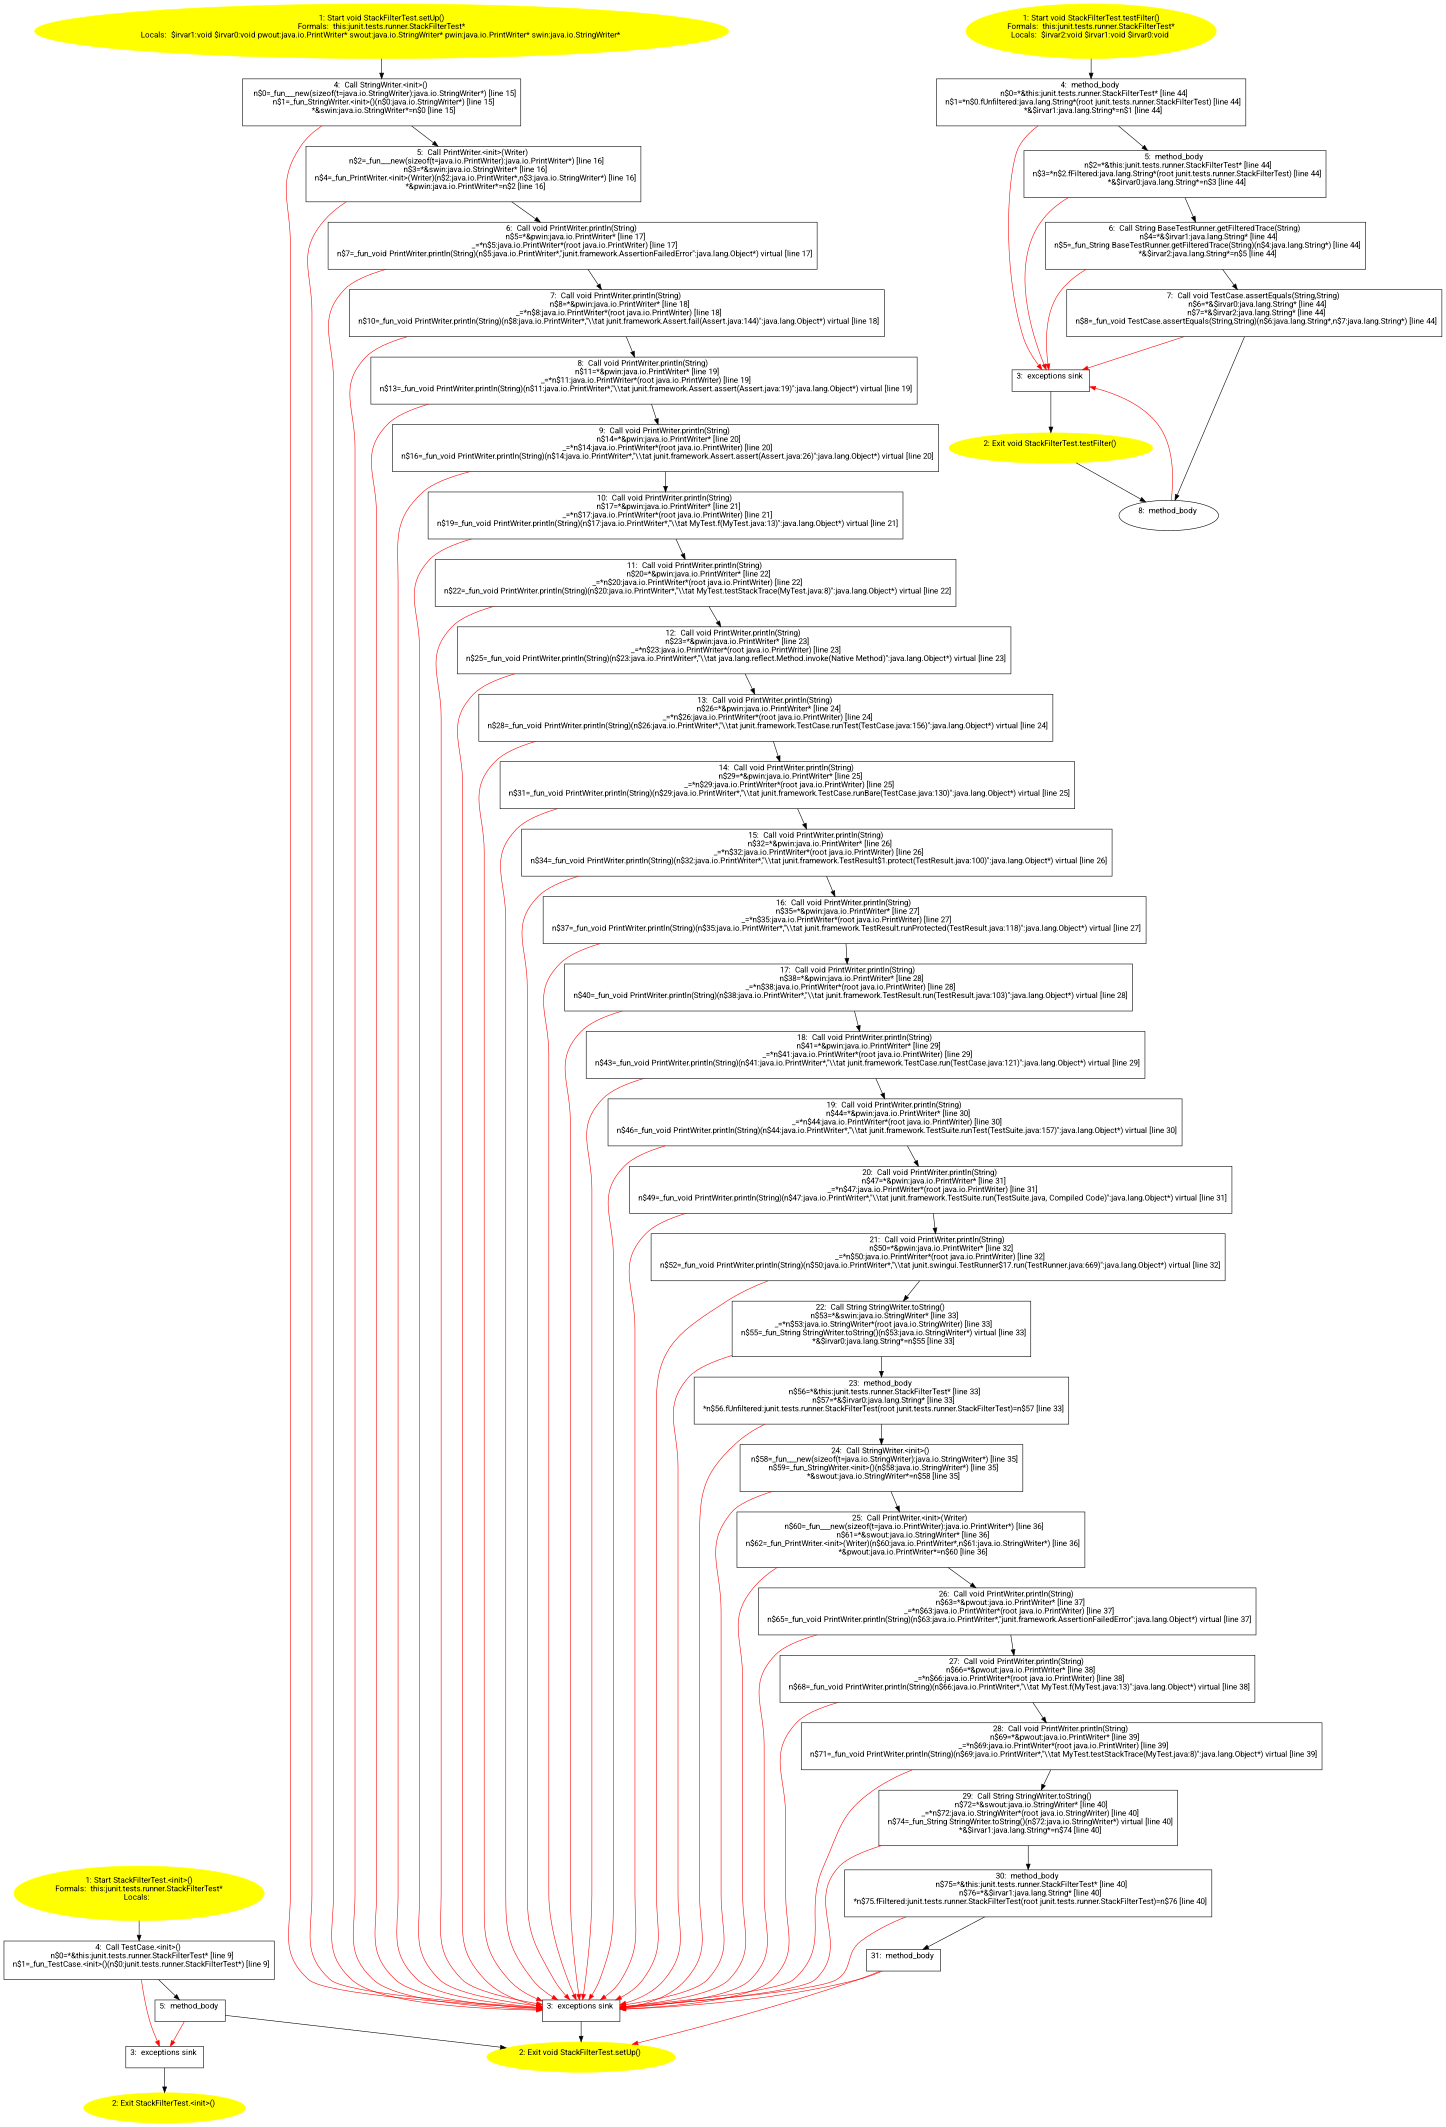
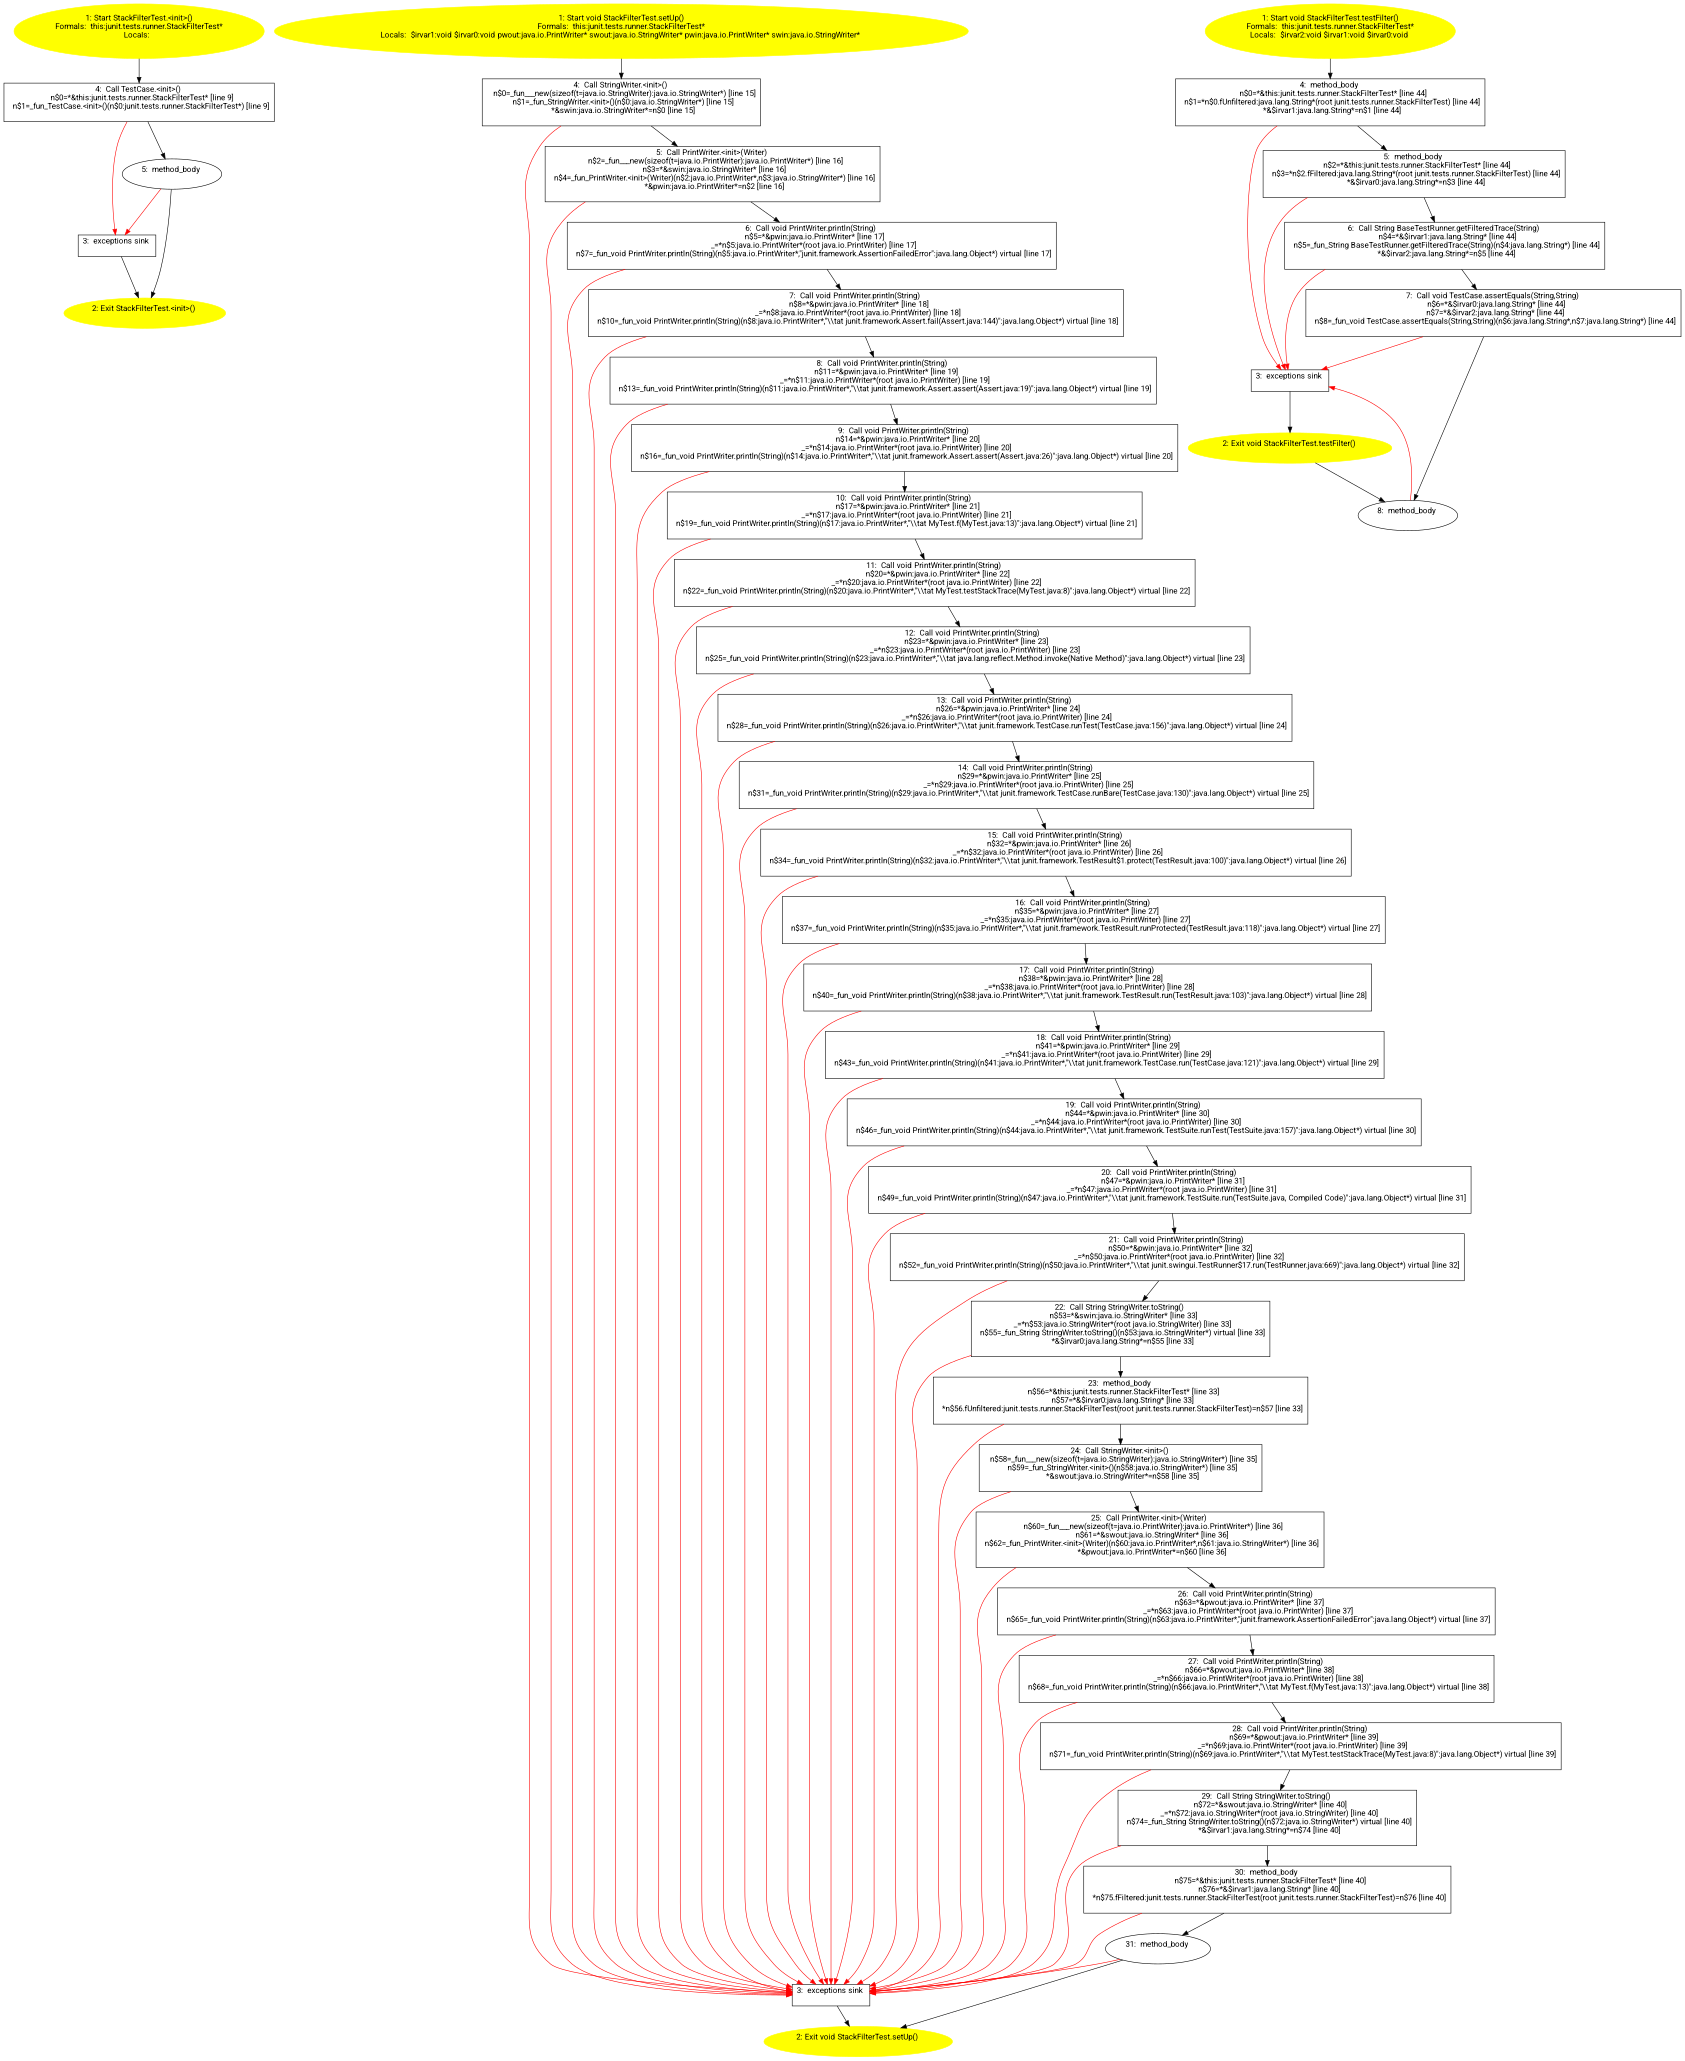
(904, 1960) -> (1158, 1949)
(760, 2010) -> (1015, 1993)
(190, 2011) -> (172, 174)
(363, 2031) -> (166, 242)
